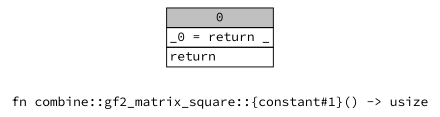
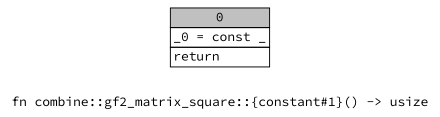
(220, 37) -> (220, 37)
